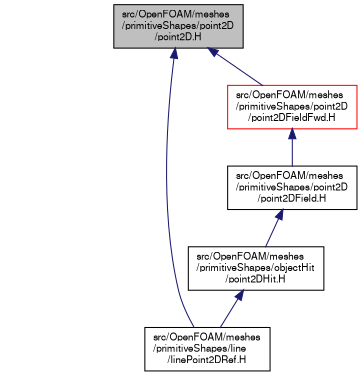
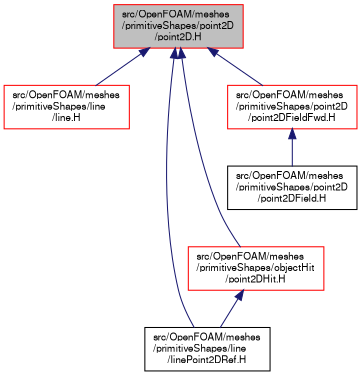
(178, 26) -> (178, 26)
none -> (67, 107)
(272, 233) -> (201, 156)
(256, 269) -> (256, 269)
